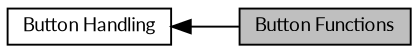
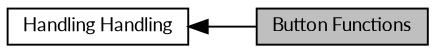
(89, 27) -> (98, 27)
